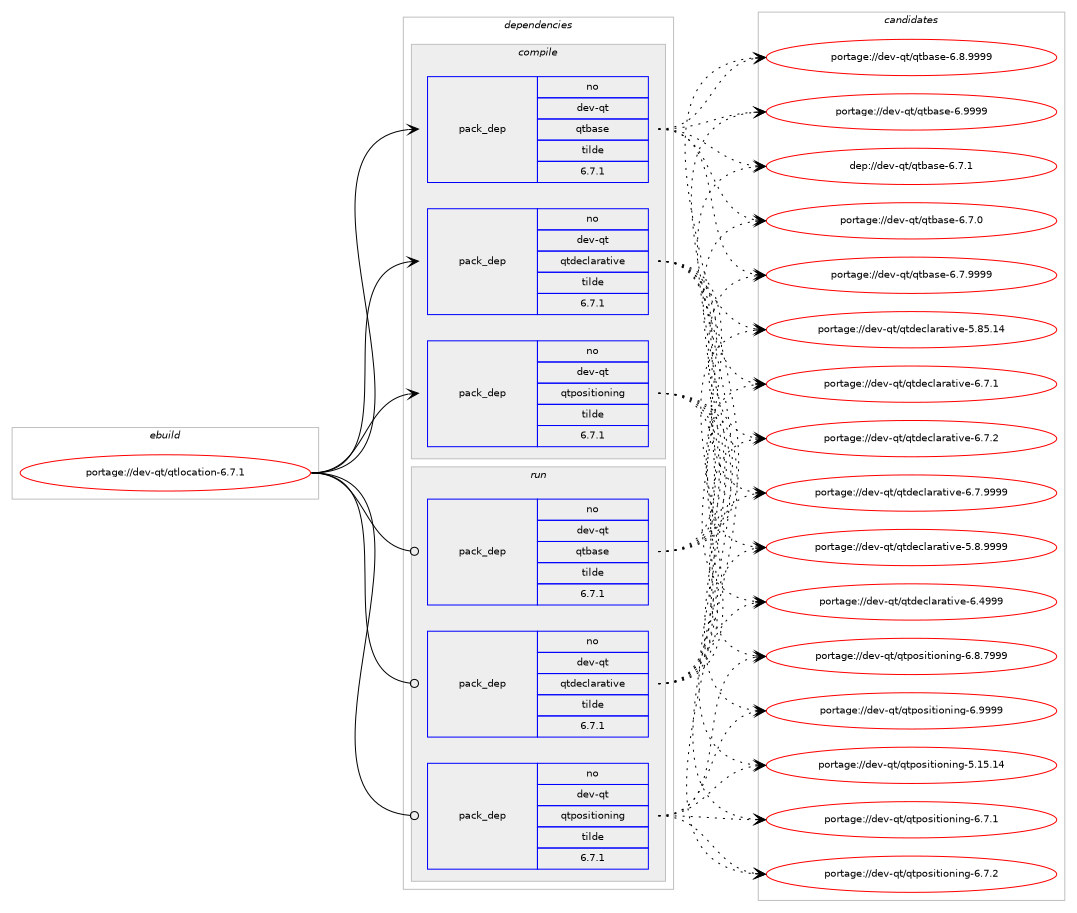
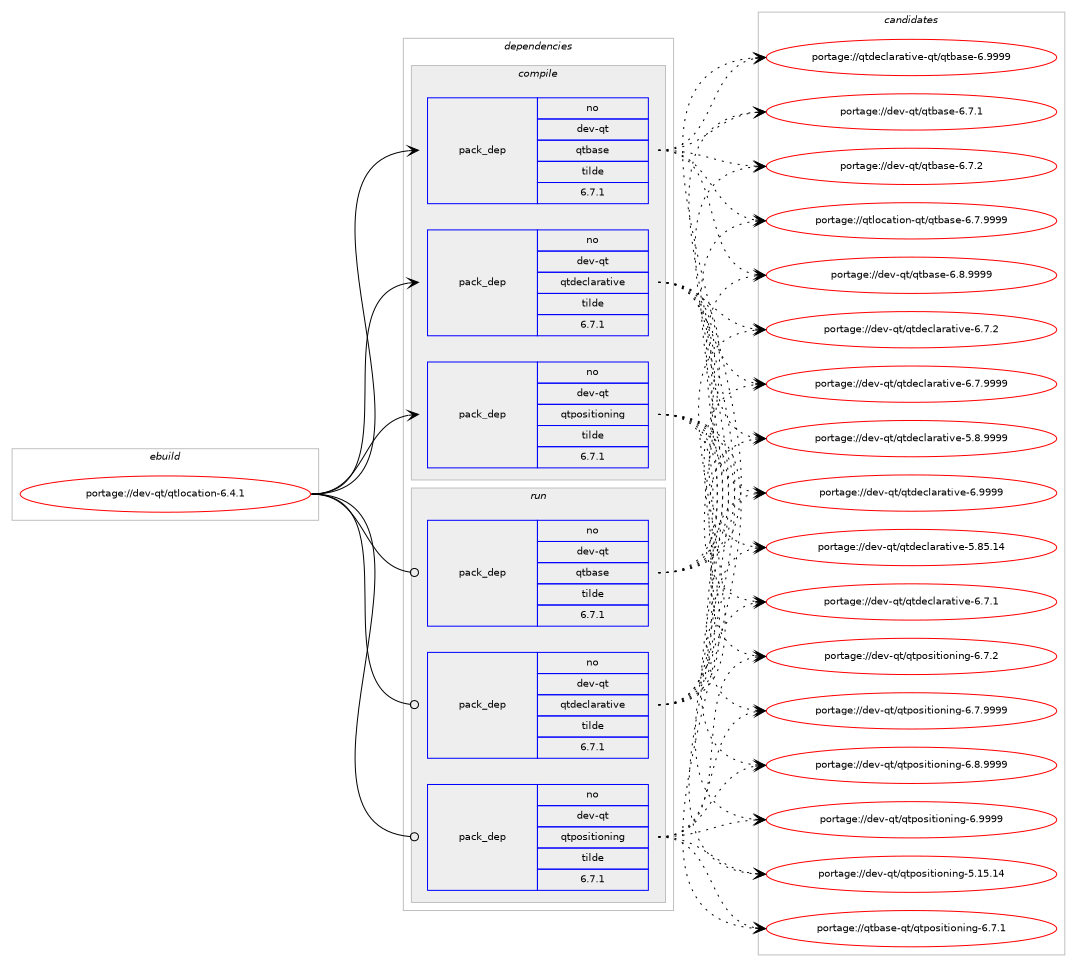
(912, 112) -> (912, 57)
(912, 166) -> (912, 112)
(912, 221) -> (912, 166)
(912, 275) -> (912, 221)
(165, 473) -> (165, 494)
(912, 602) -> (912, 493)
(912, 656) -> (912, 765)
none -> (912, 711)
(912, 820) -> (912, 929)
